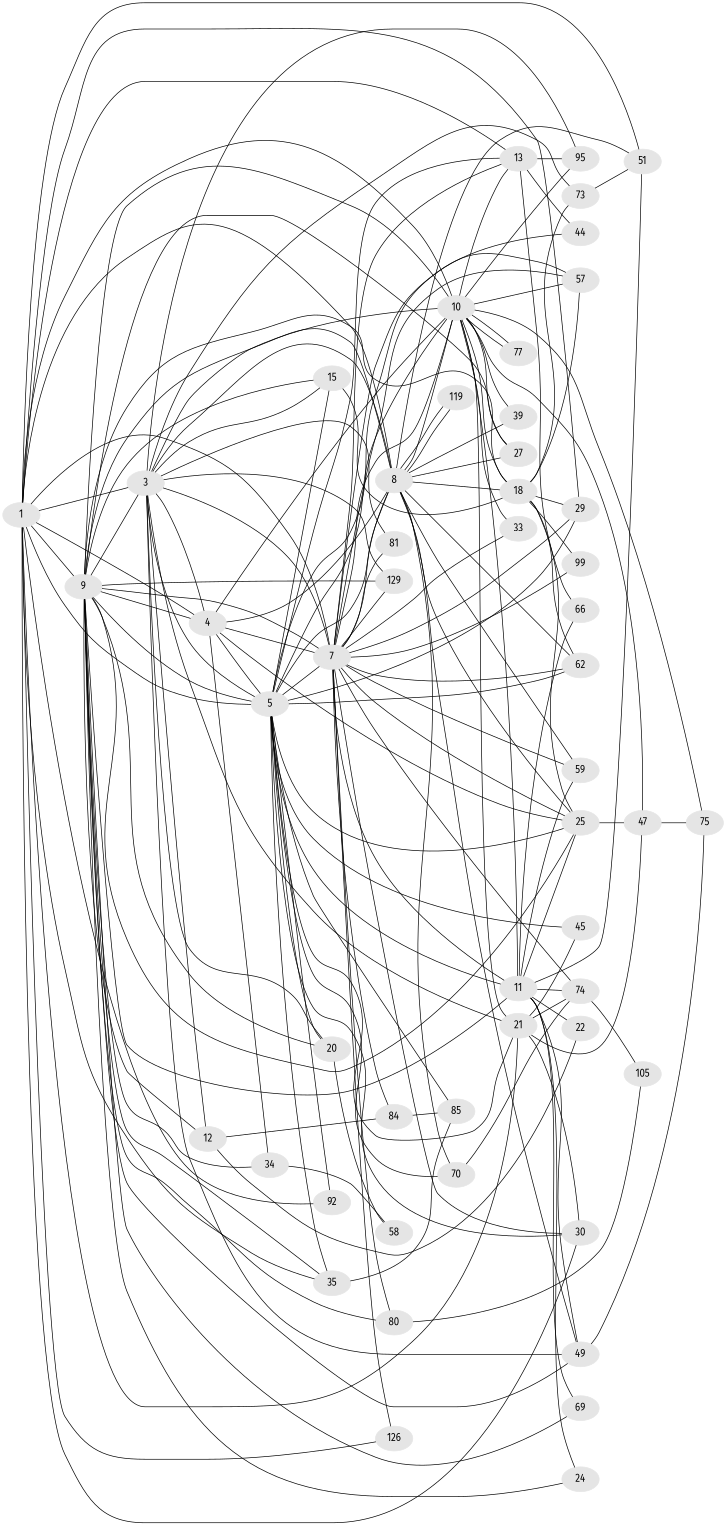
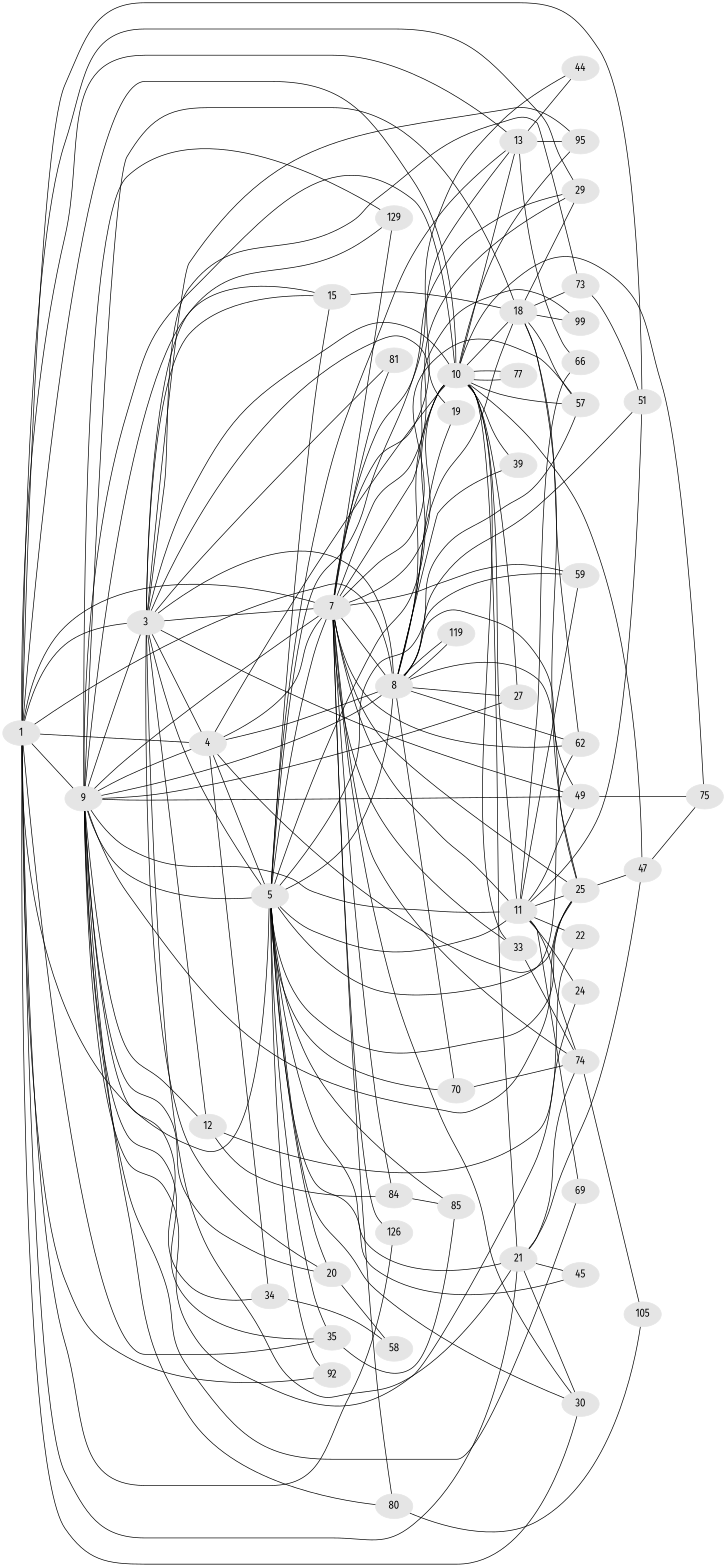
none -> (456, 413)
none -> (543, 994)
